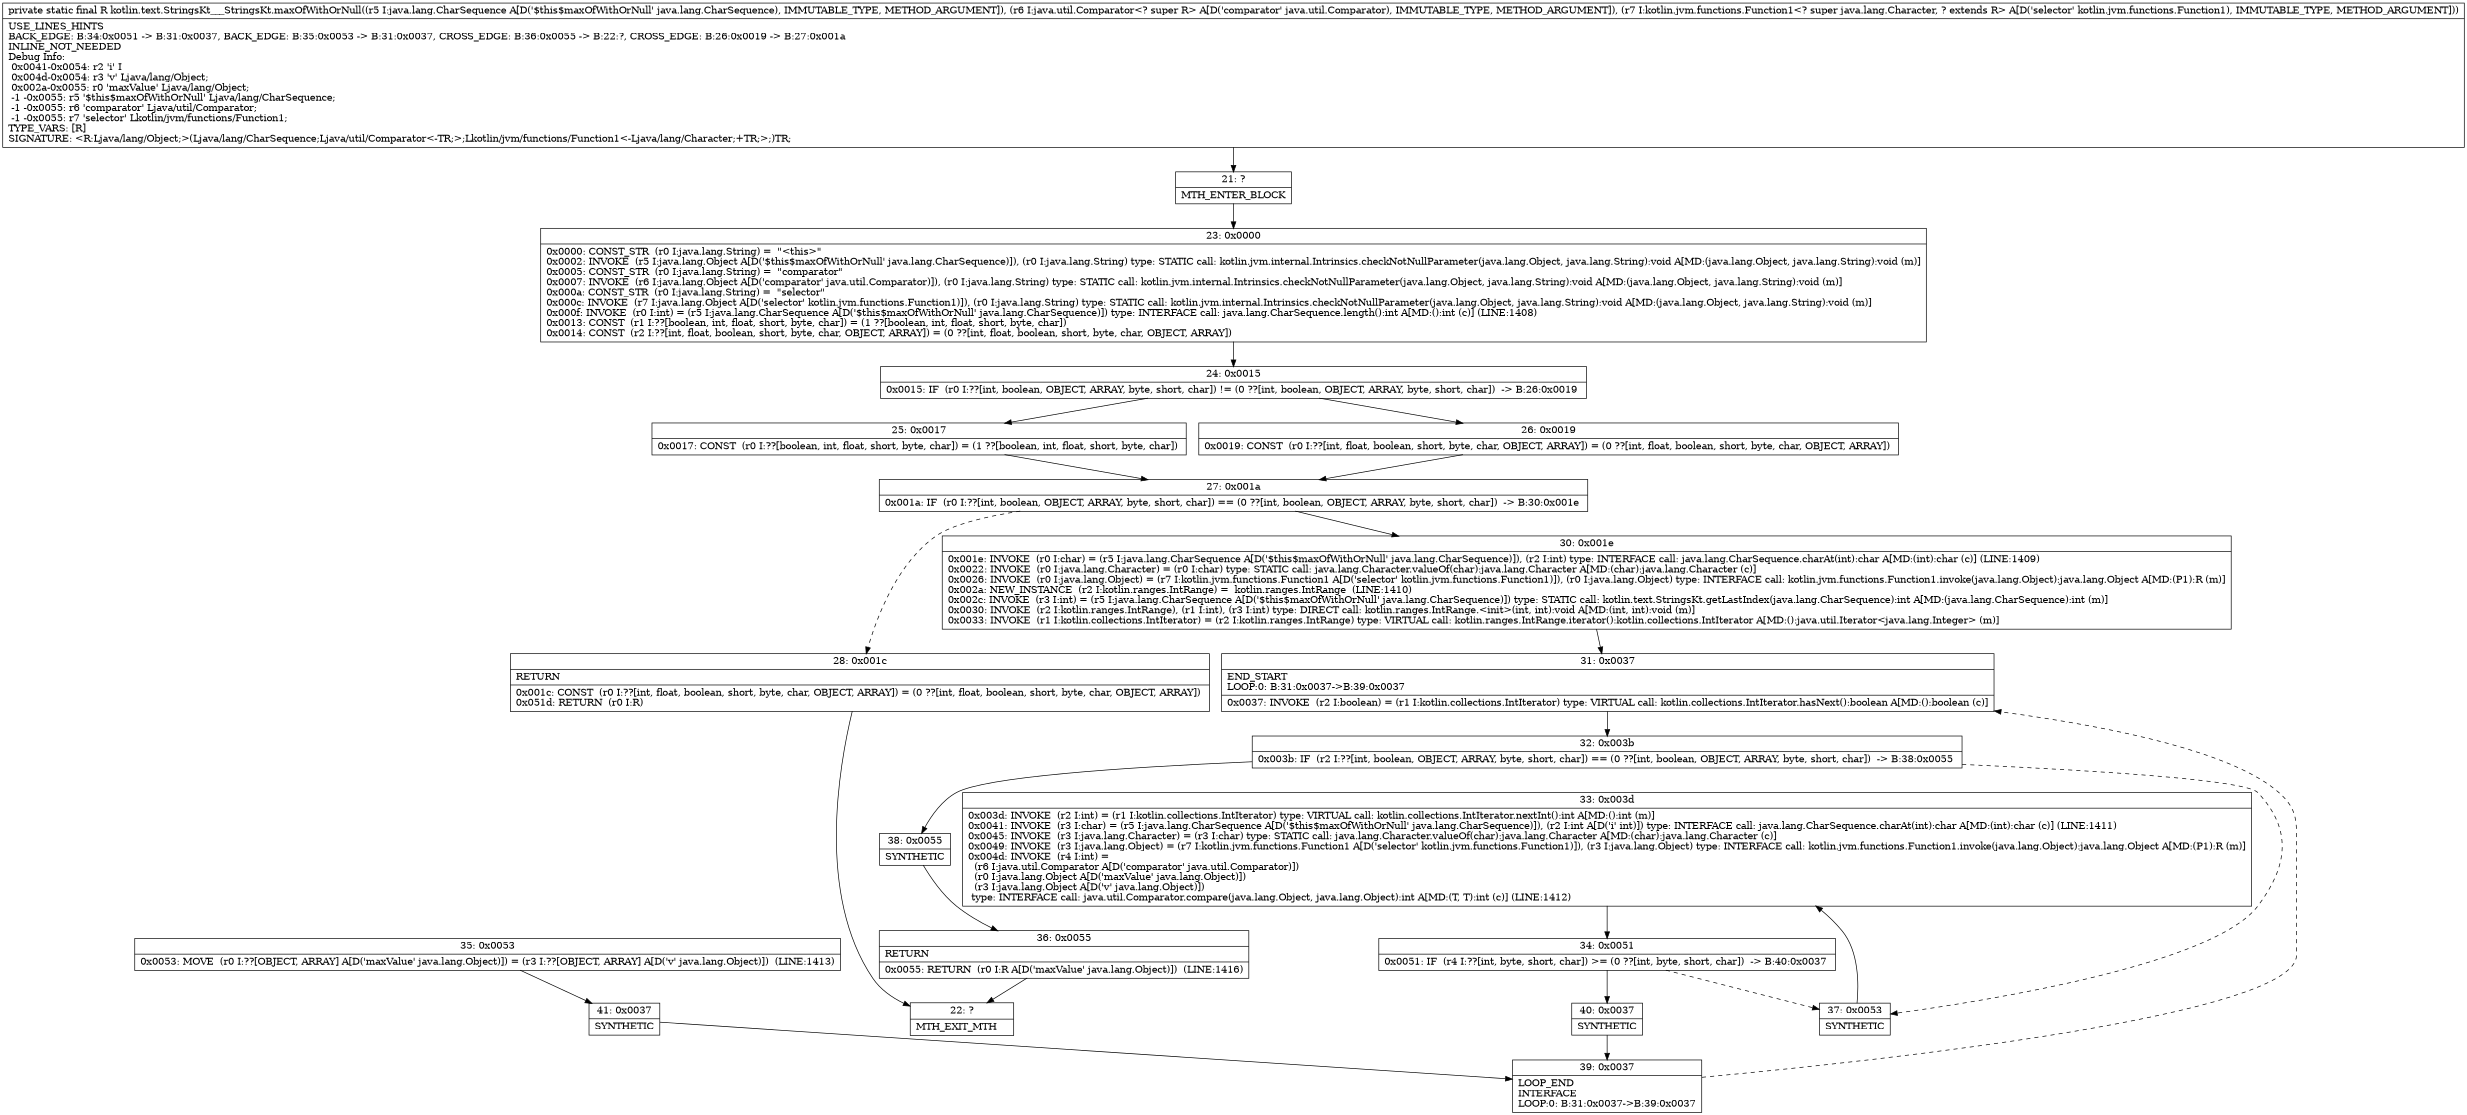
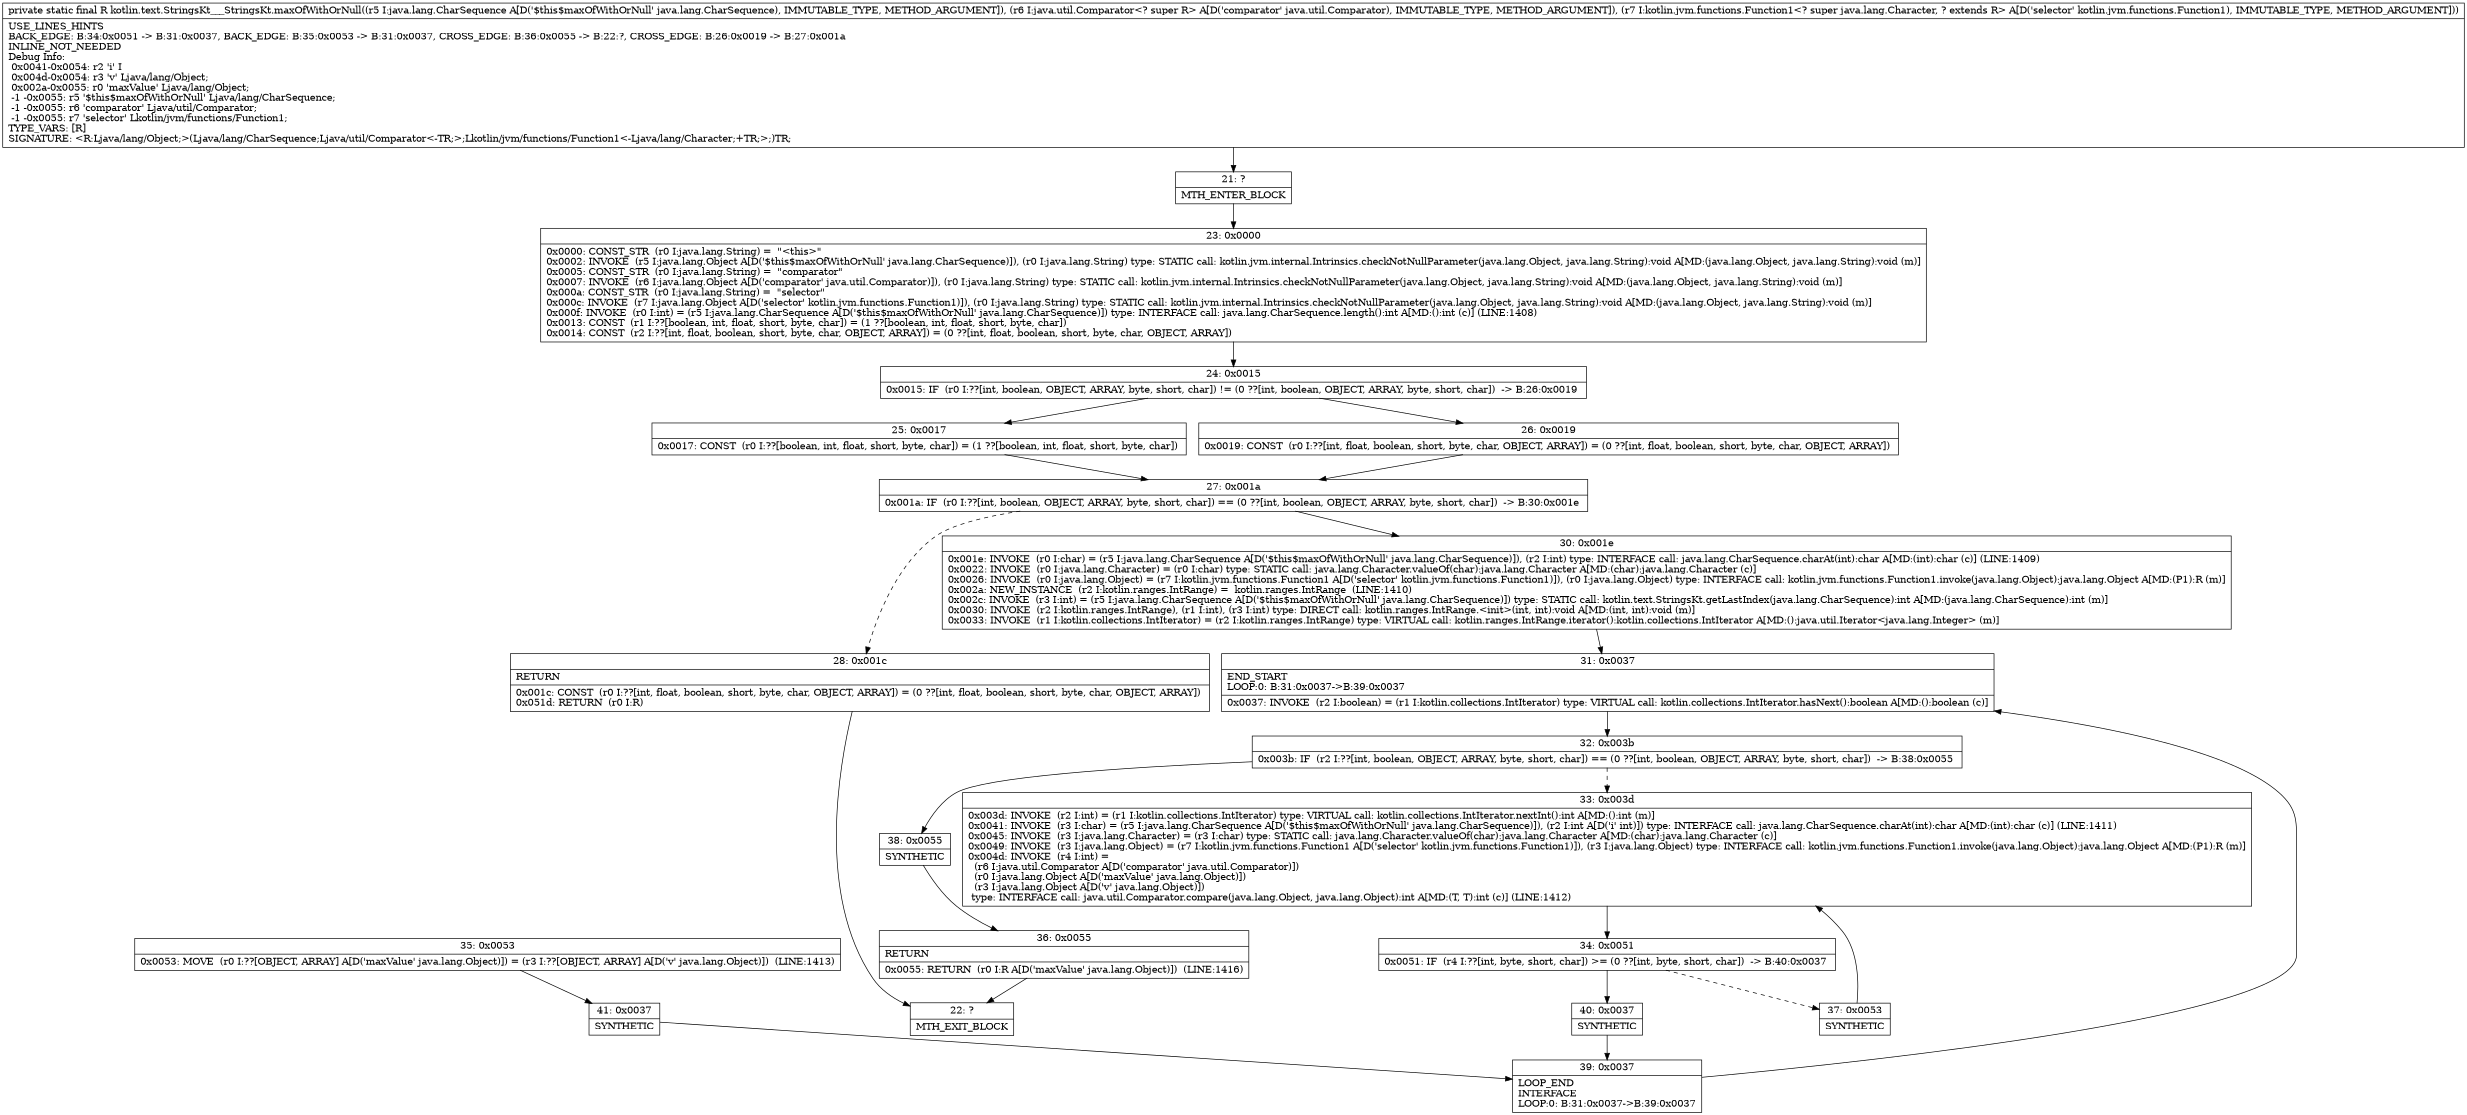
(2270, 888) -> (1607, 777)
(2233, 996) -> (2233, 996)
(956, 1027) -> (962, 1027)
